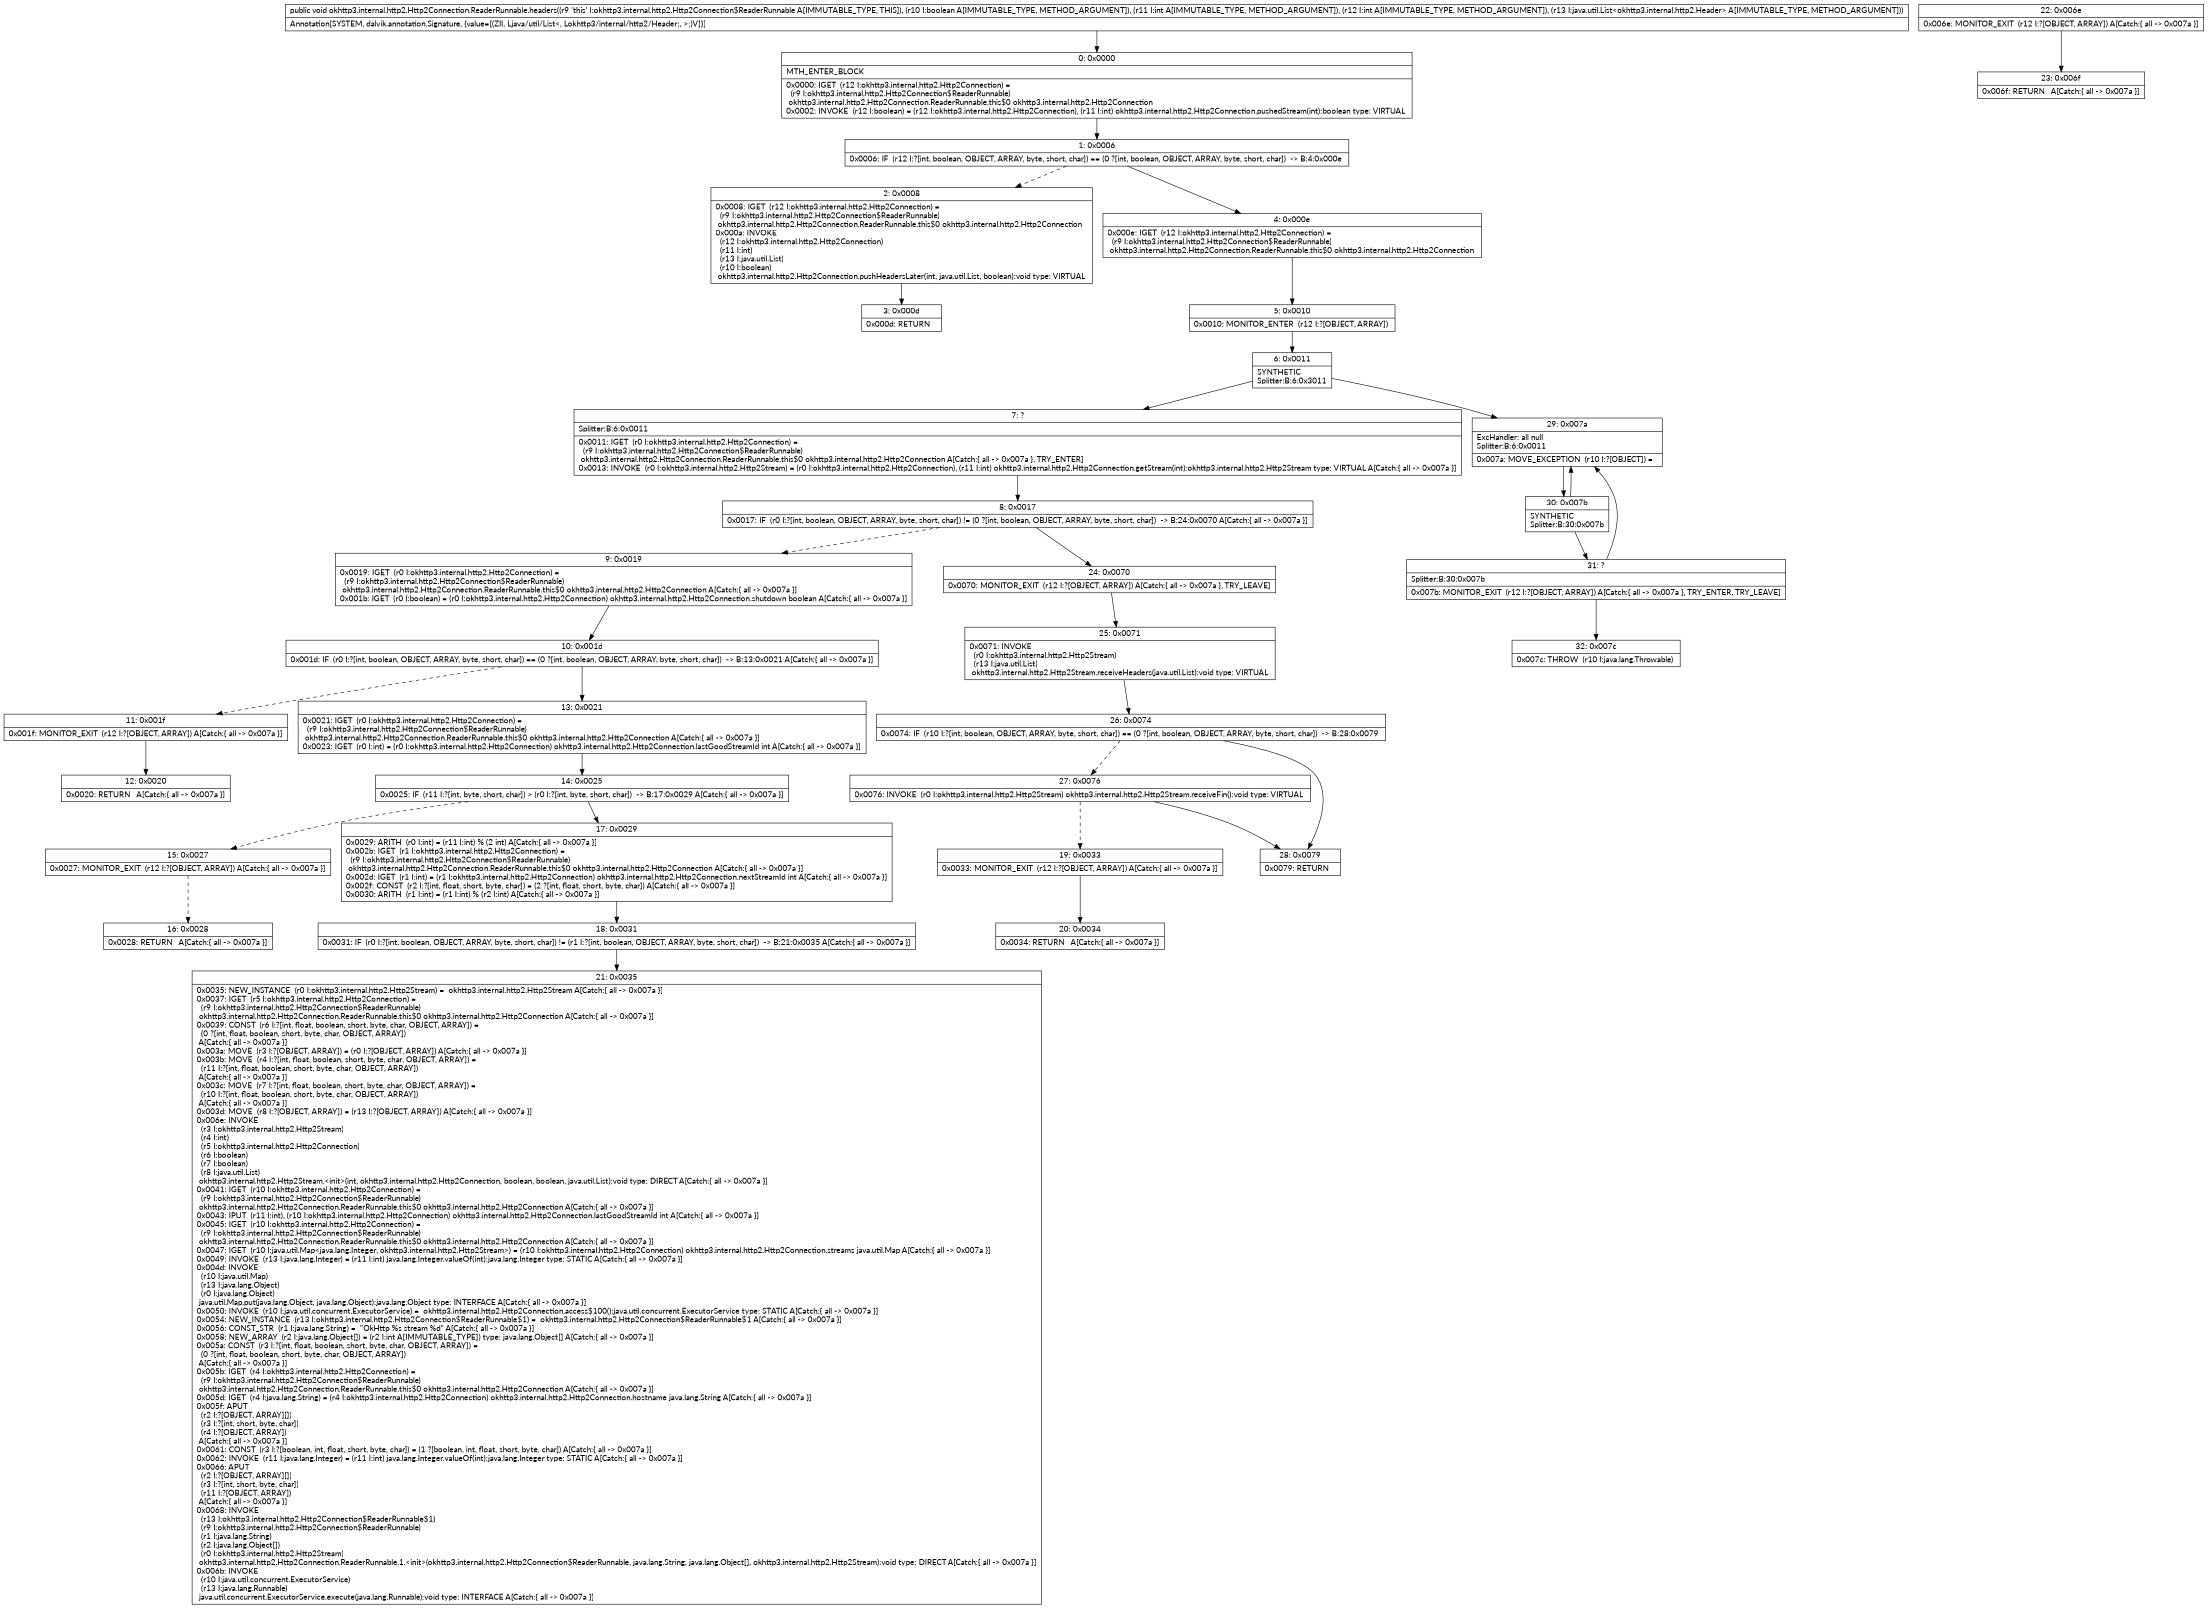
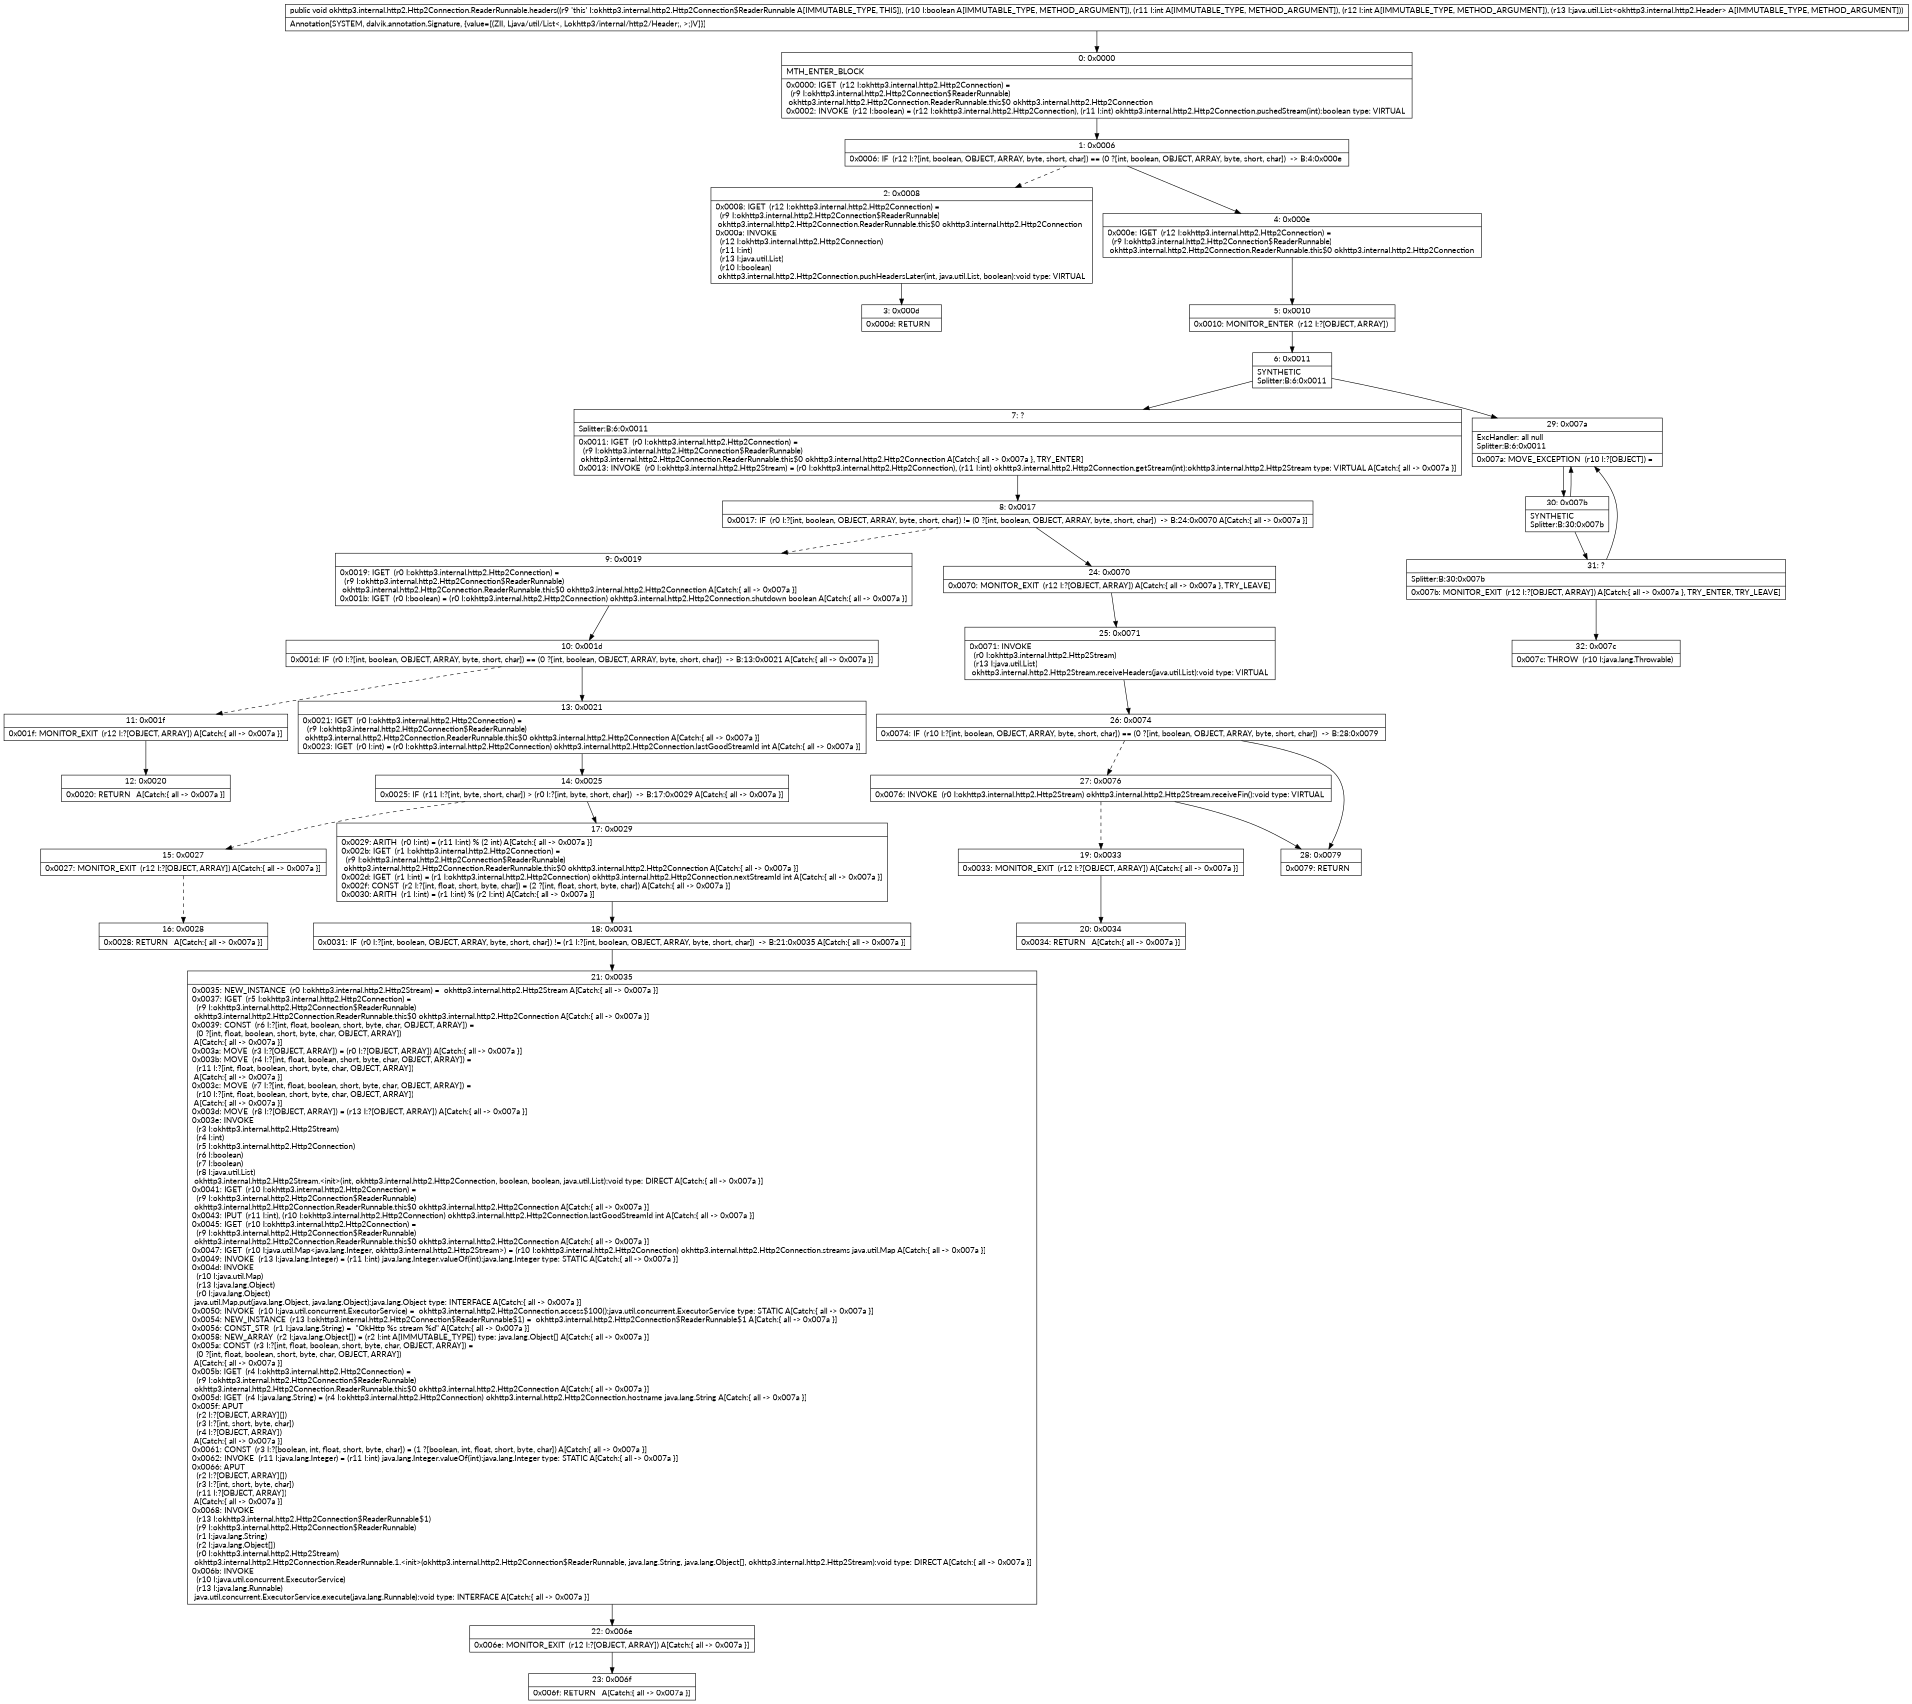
(1292, 381) -> (1292, 381)
(230, 1121) -> (225, 1121)
none -> (612, 1612)
